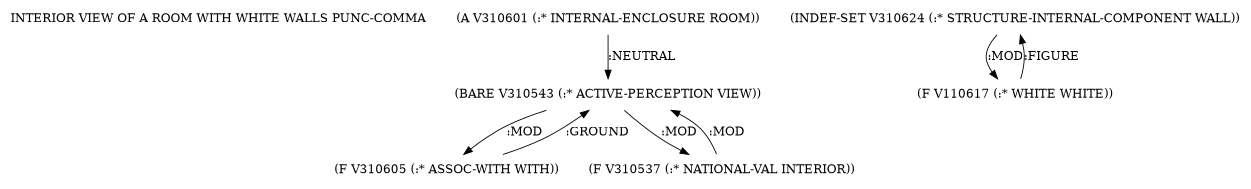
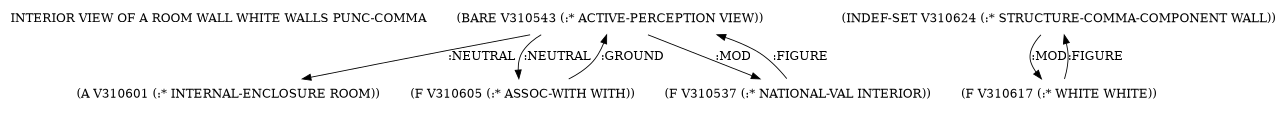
(218, 19) -> (219, 19)
(1015, 19) -> (1059, 19)
(608, 52) -> (420, 56)
(1015, 95) -> (1059, 95)
(525, 132) -> (557, 57)
(727, 132) -> (800, 57)
